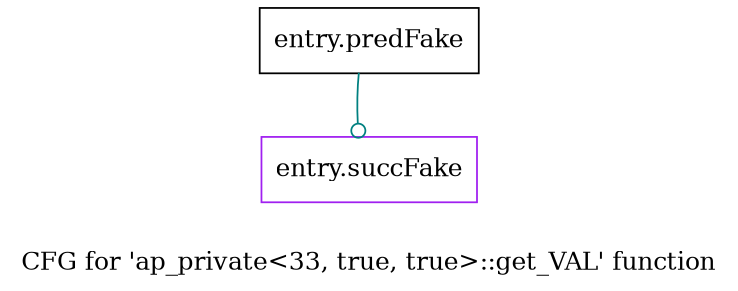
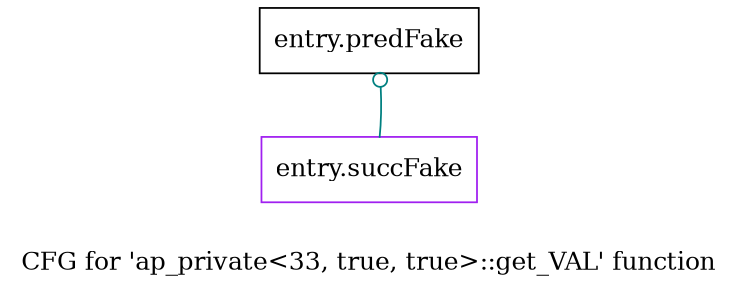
(357, 98) -> (381, 112)
